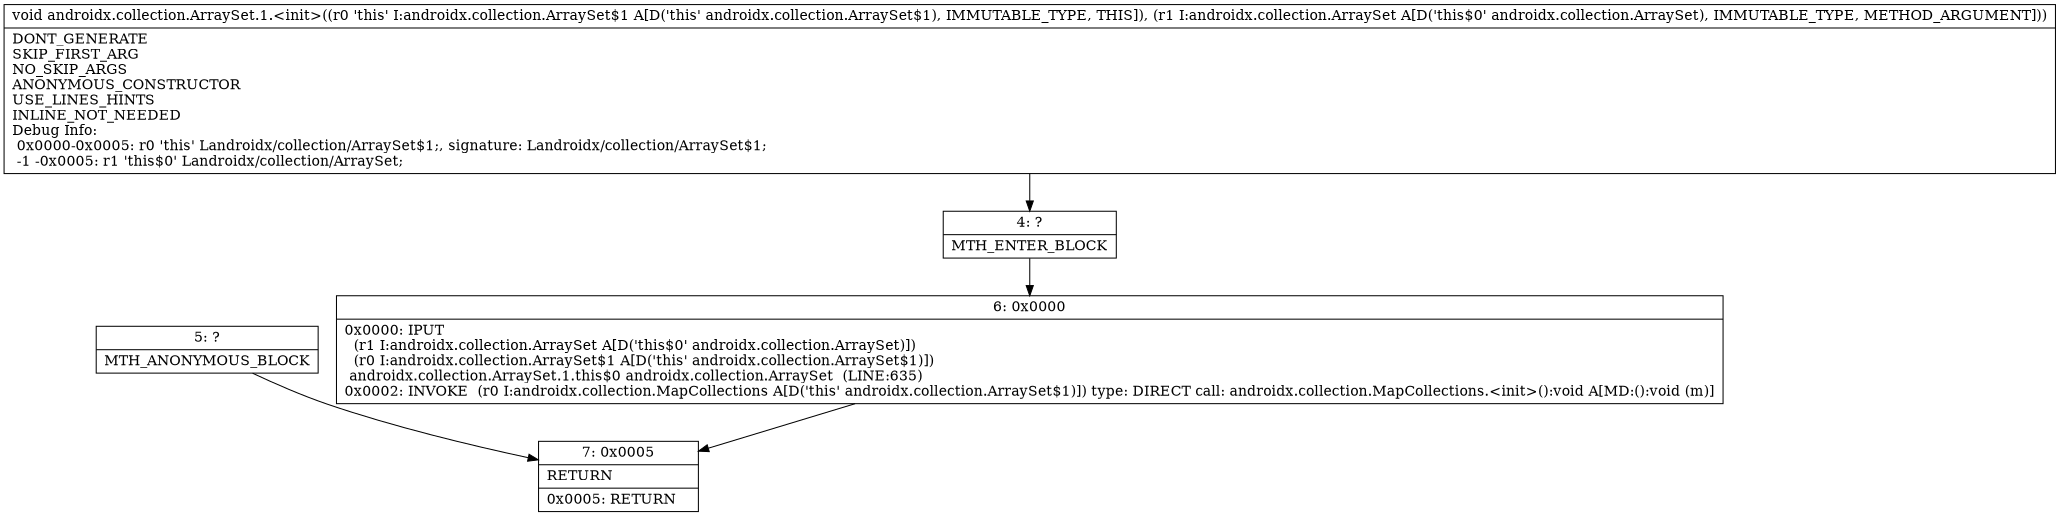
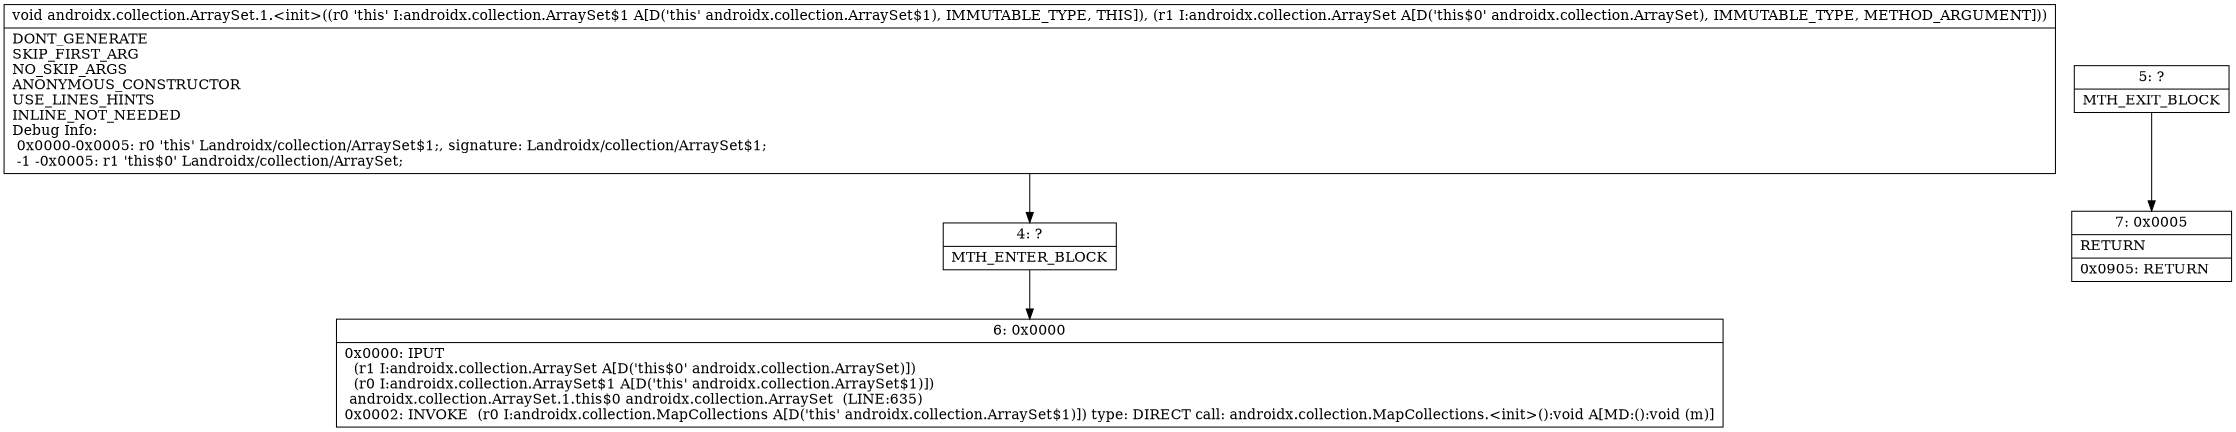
(207, 361) -> (2152, 100)
(782, 426) -> none
(618, 499) -> (2152, 269)
